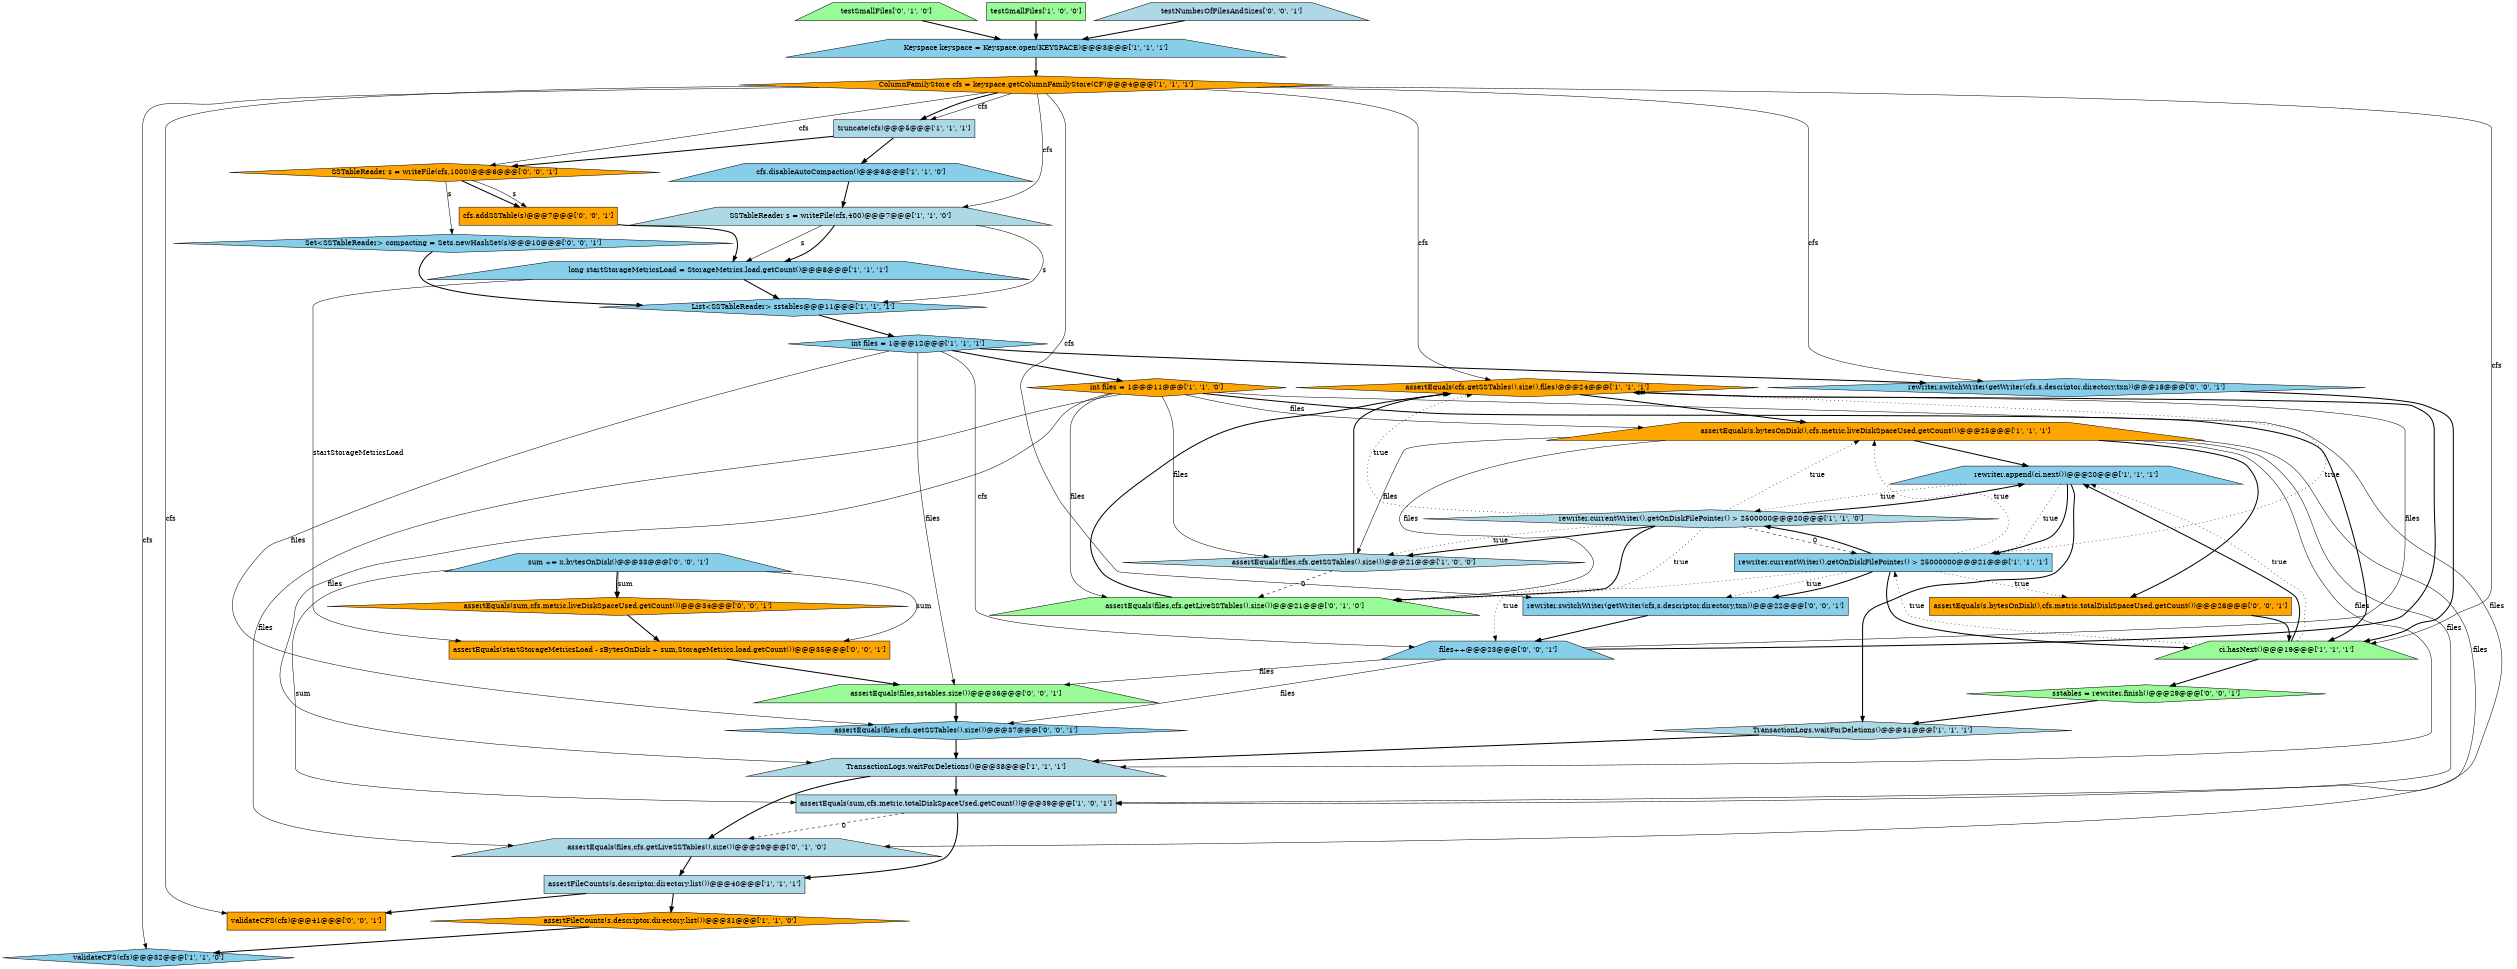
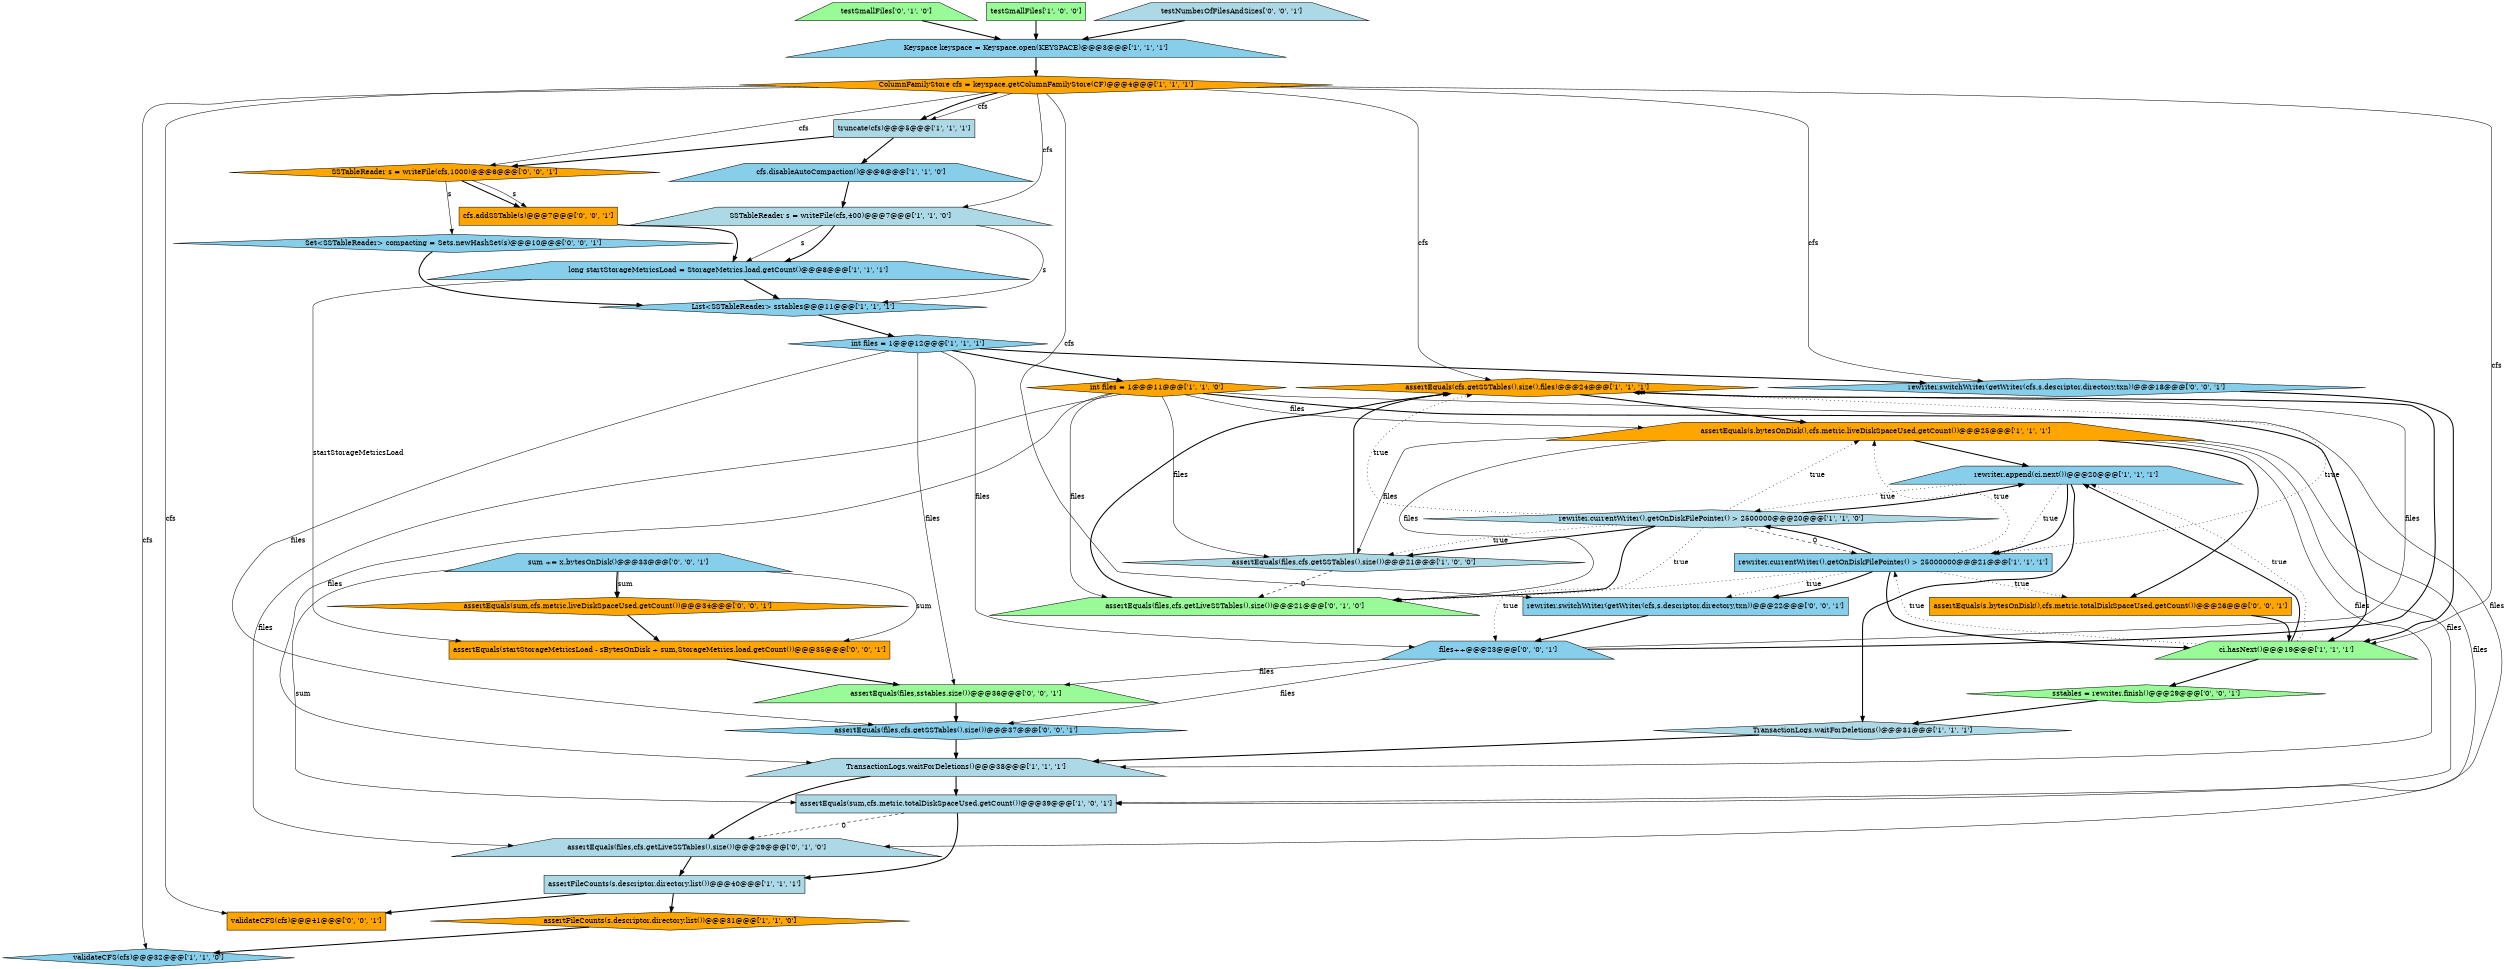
(983, 497) -> (983, 497)
